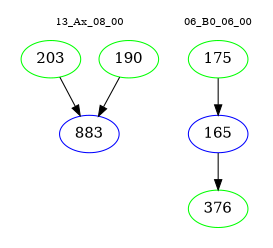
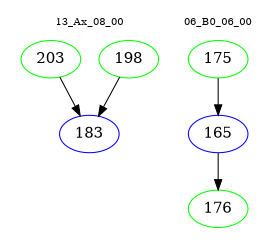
(129, 59) -> (129, 59)
(89, 134) -> (89, 134)
(218, 209) -> (218, 209)
